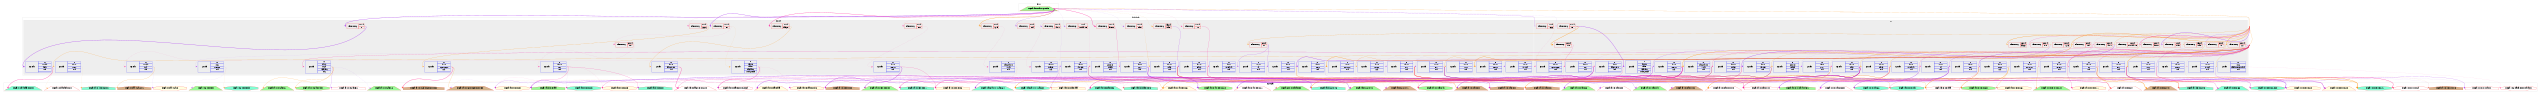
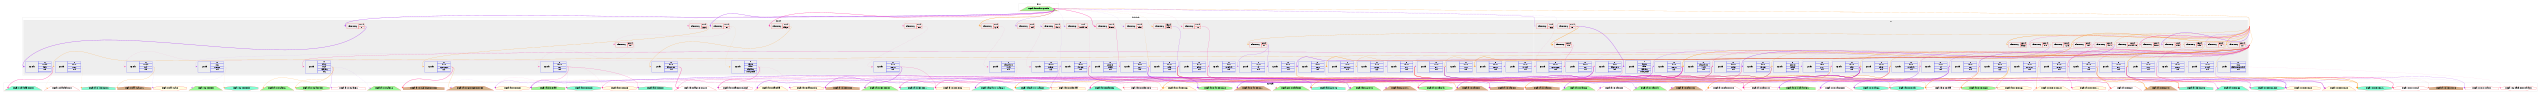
(1141, 88) -> (1141, 88)
(1253, 88) -> (1253, 88)
(2052, 88) -> (2052, 88)
